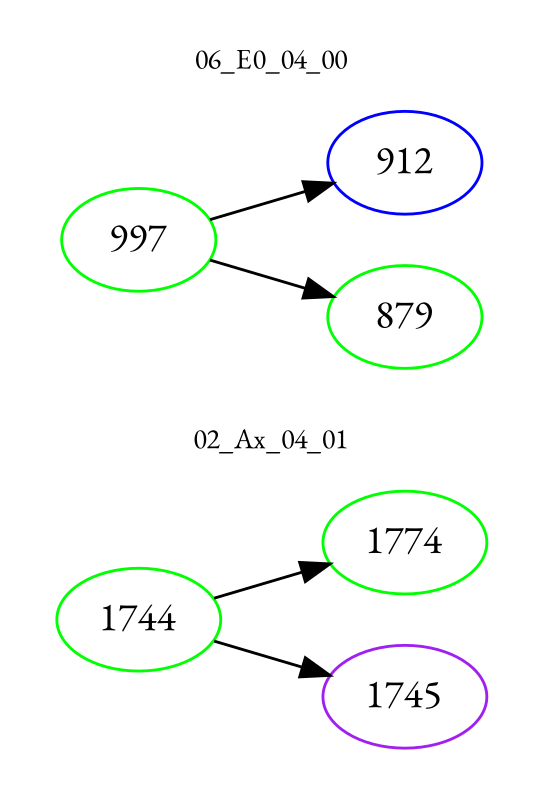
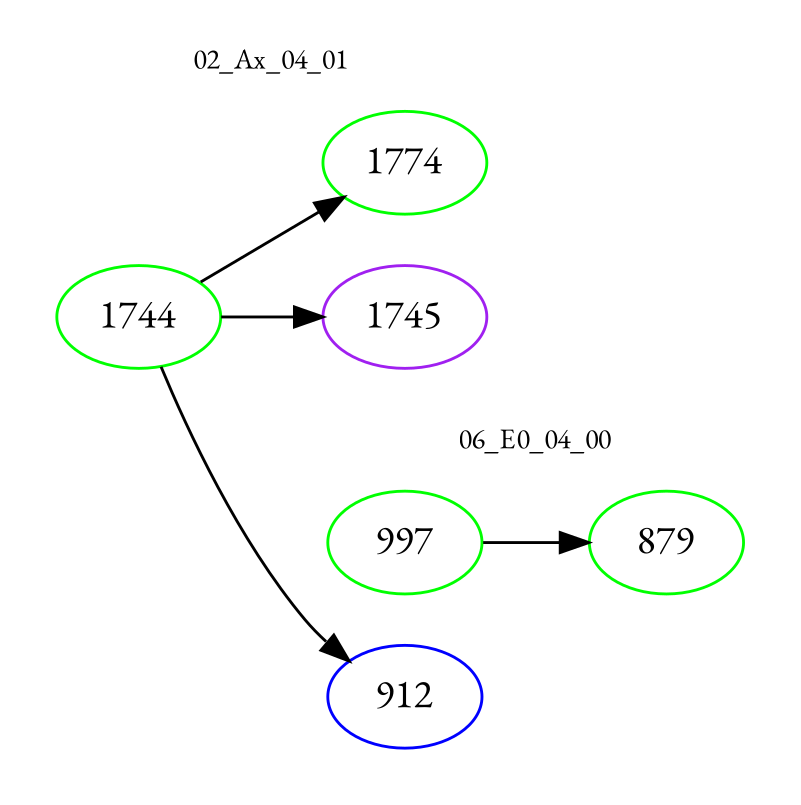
(258, 206) -> (232, 512)
